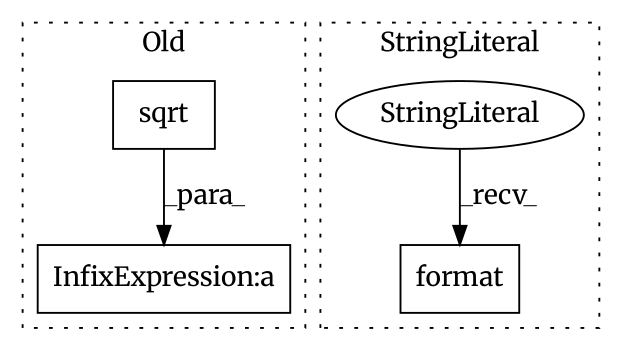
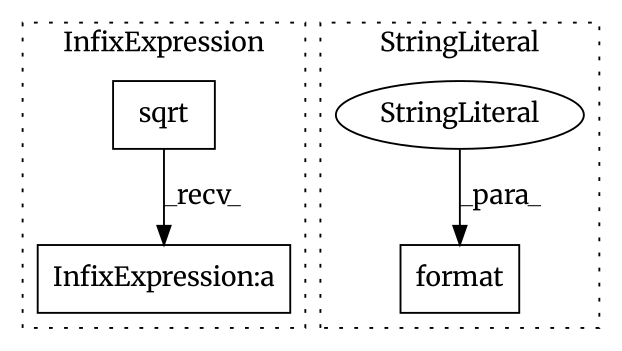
(164, 44) -> (164, 44)
(204, 197) -> (203, 197)
(499, 197) -> (500, 197)
